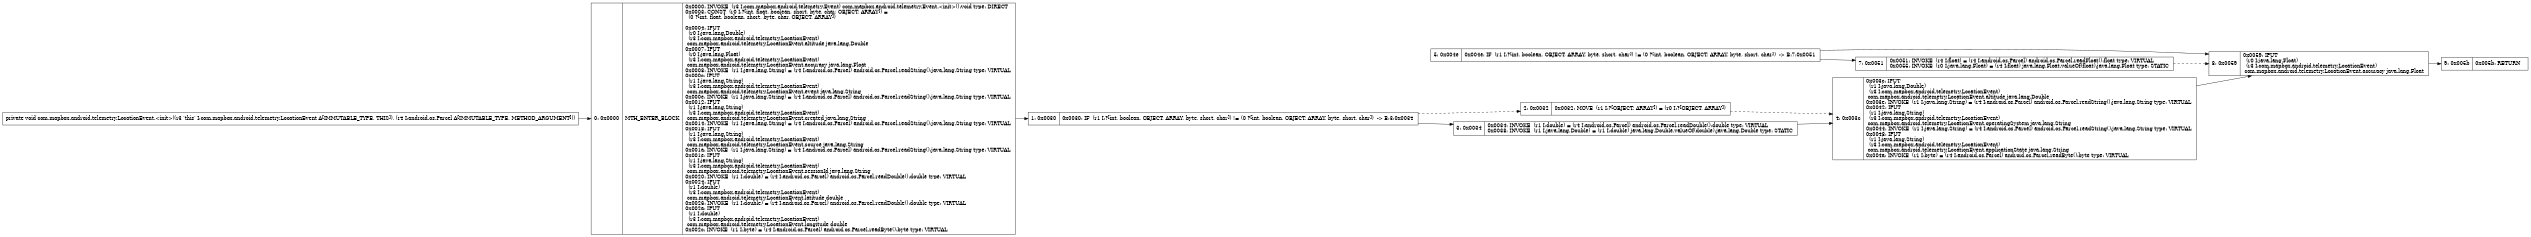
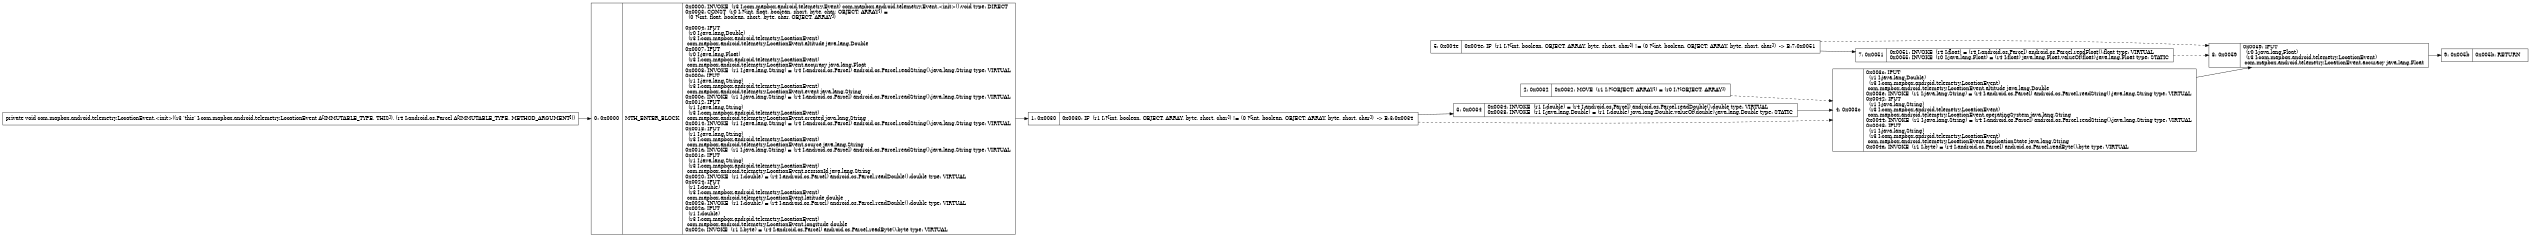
(2013, 49) -> (2013, 41)
(1468, 113) -> (1624, 123)
